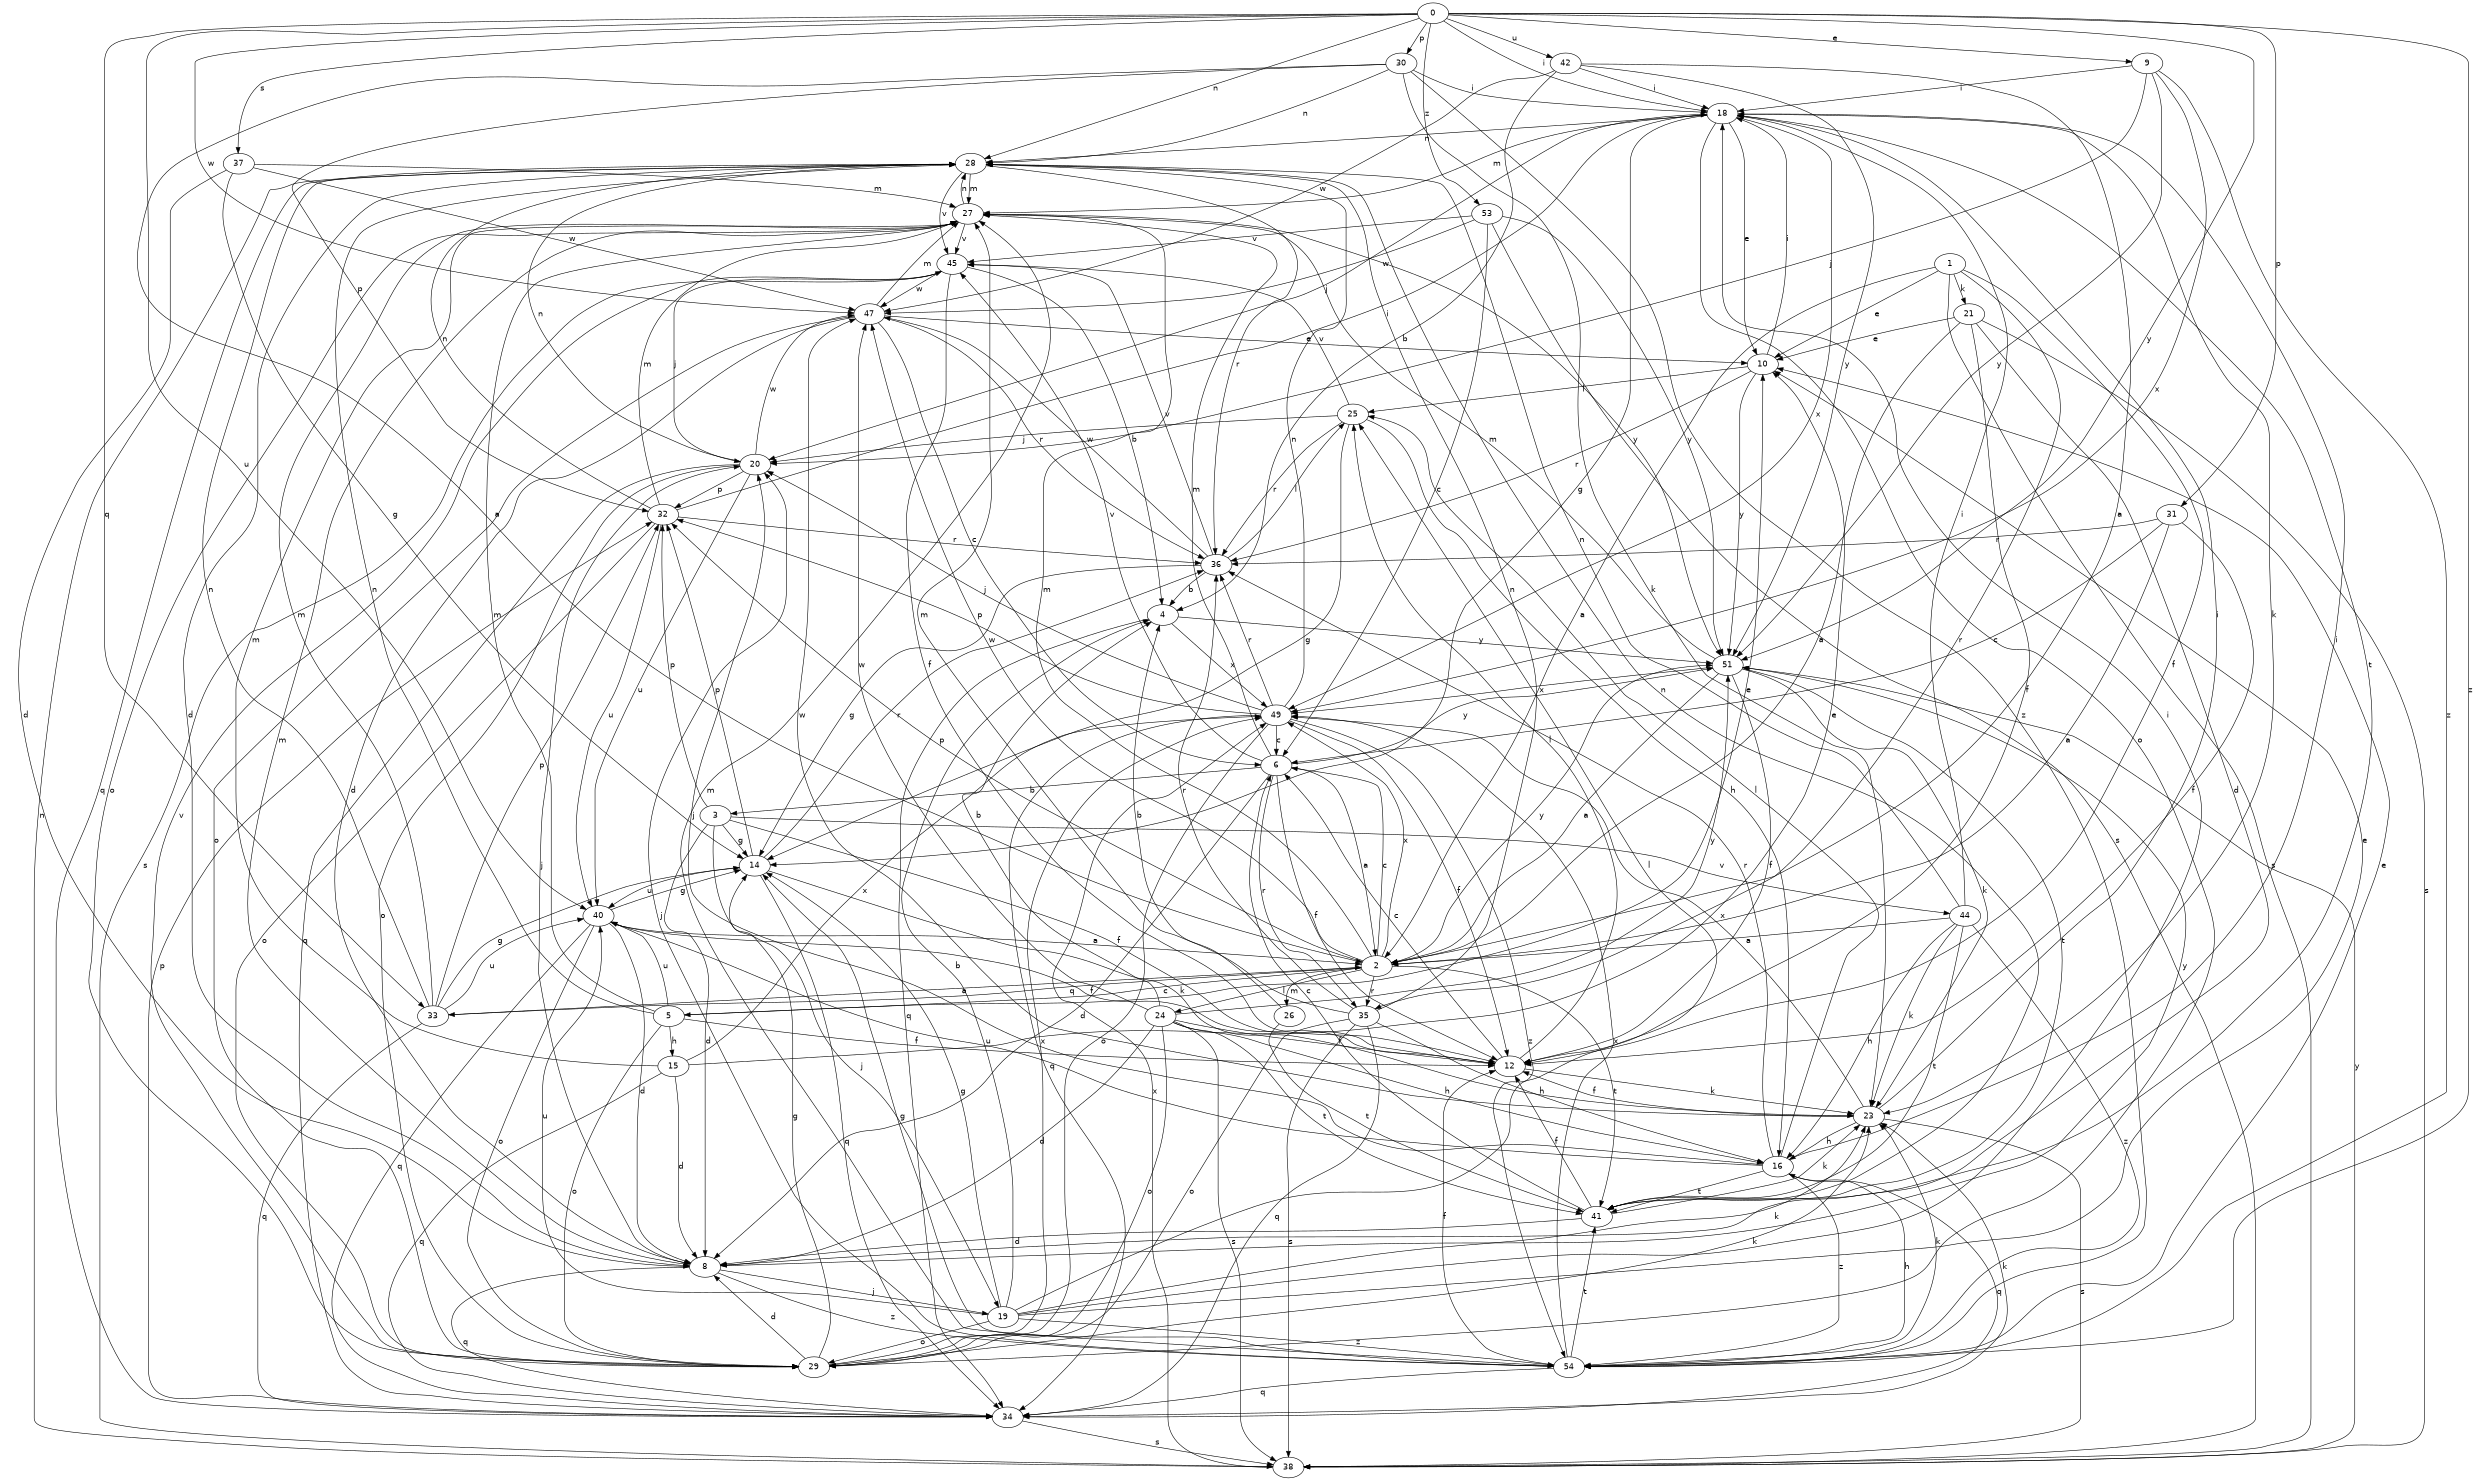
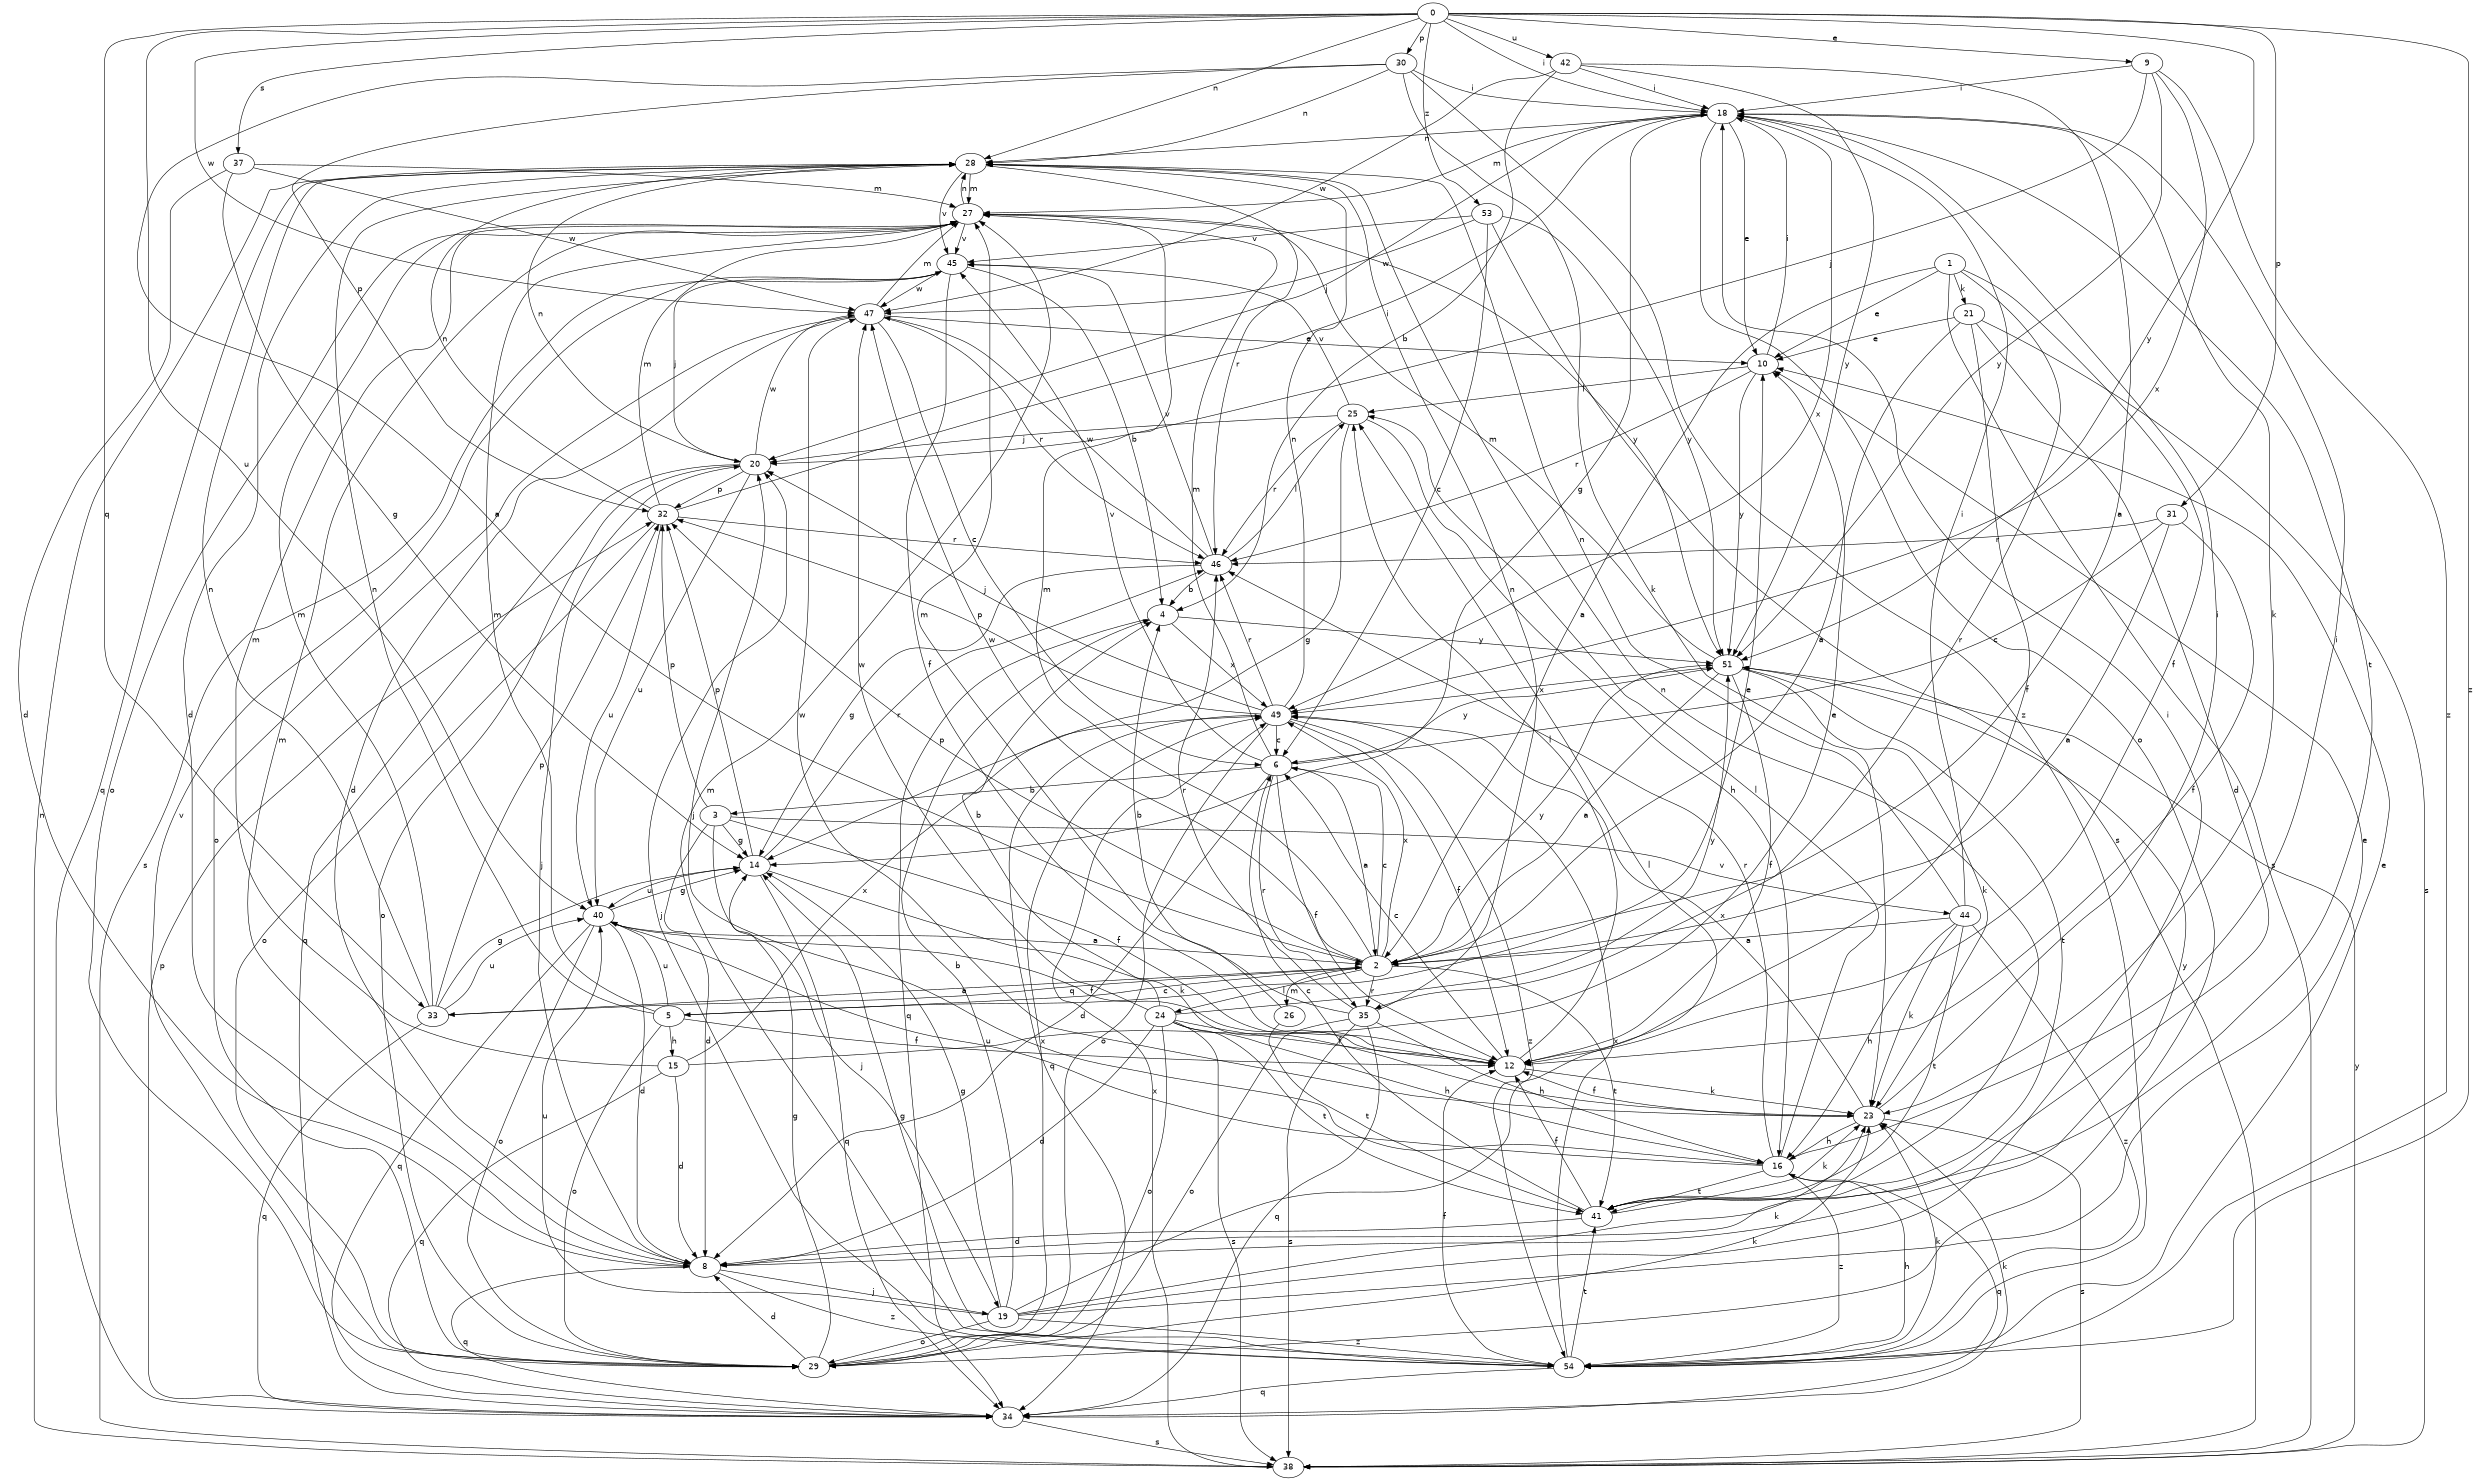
(1216, 565) -> (1216, 565)
